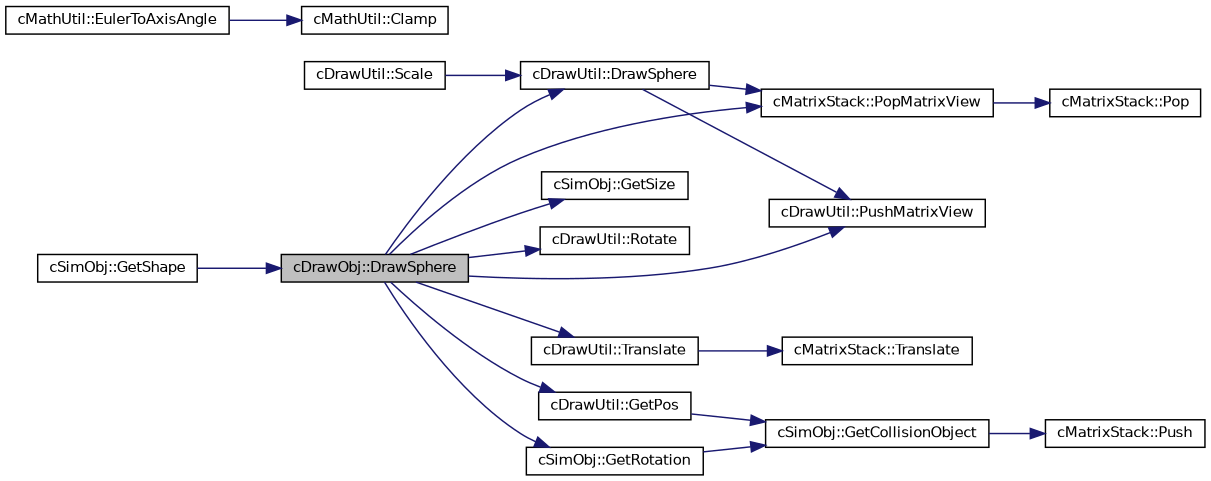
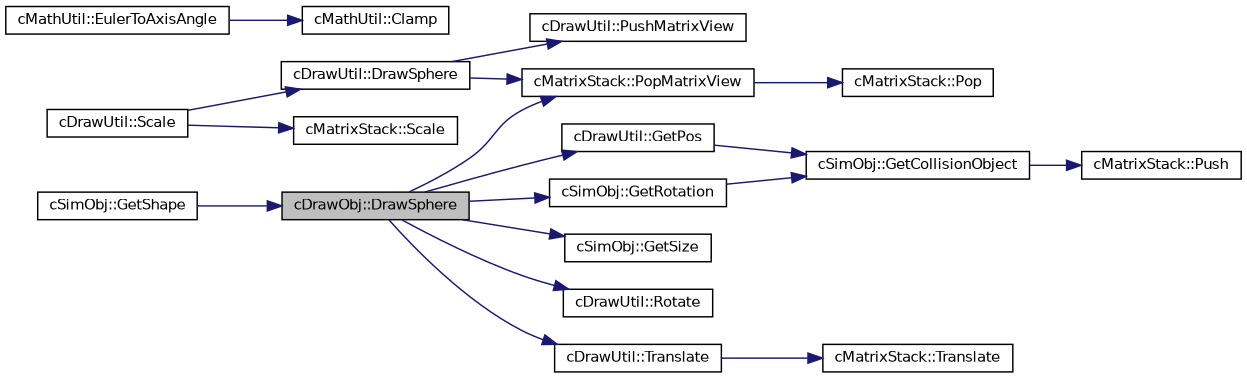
none -> (376, 131)
(458, 164) -> none
(652, 275) -> none
